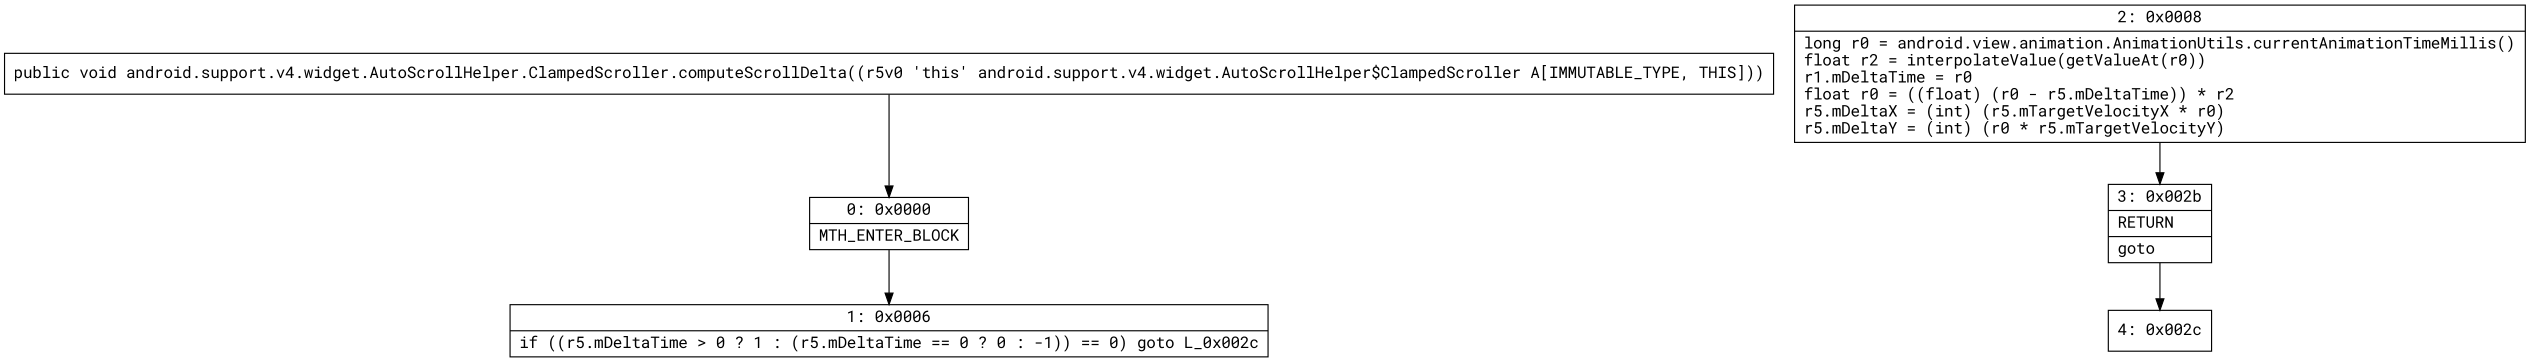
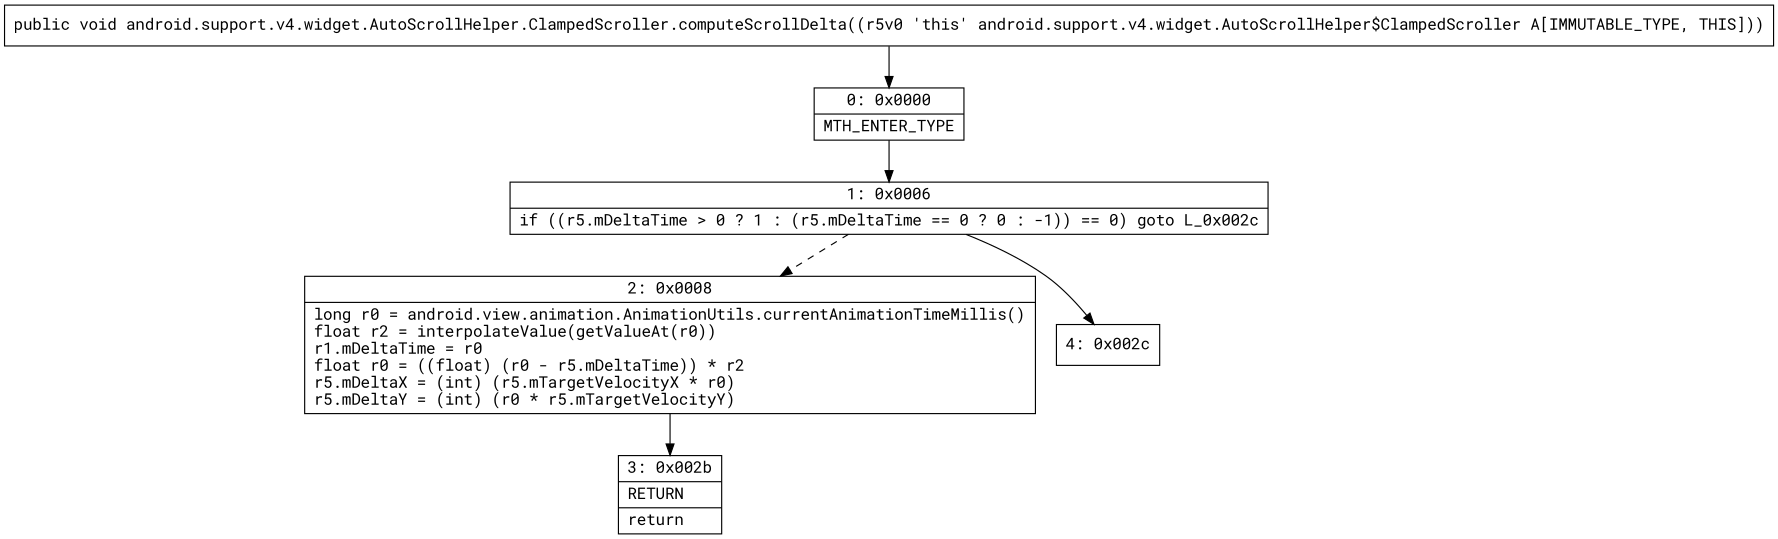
(889, 236) -> (889, 127)
(2137, 249) -> (656, 520)
none -> (819, 252)
(2160, 281) -> (1032, 267)
